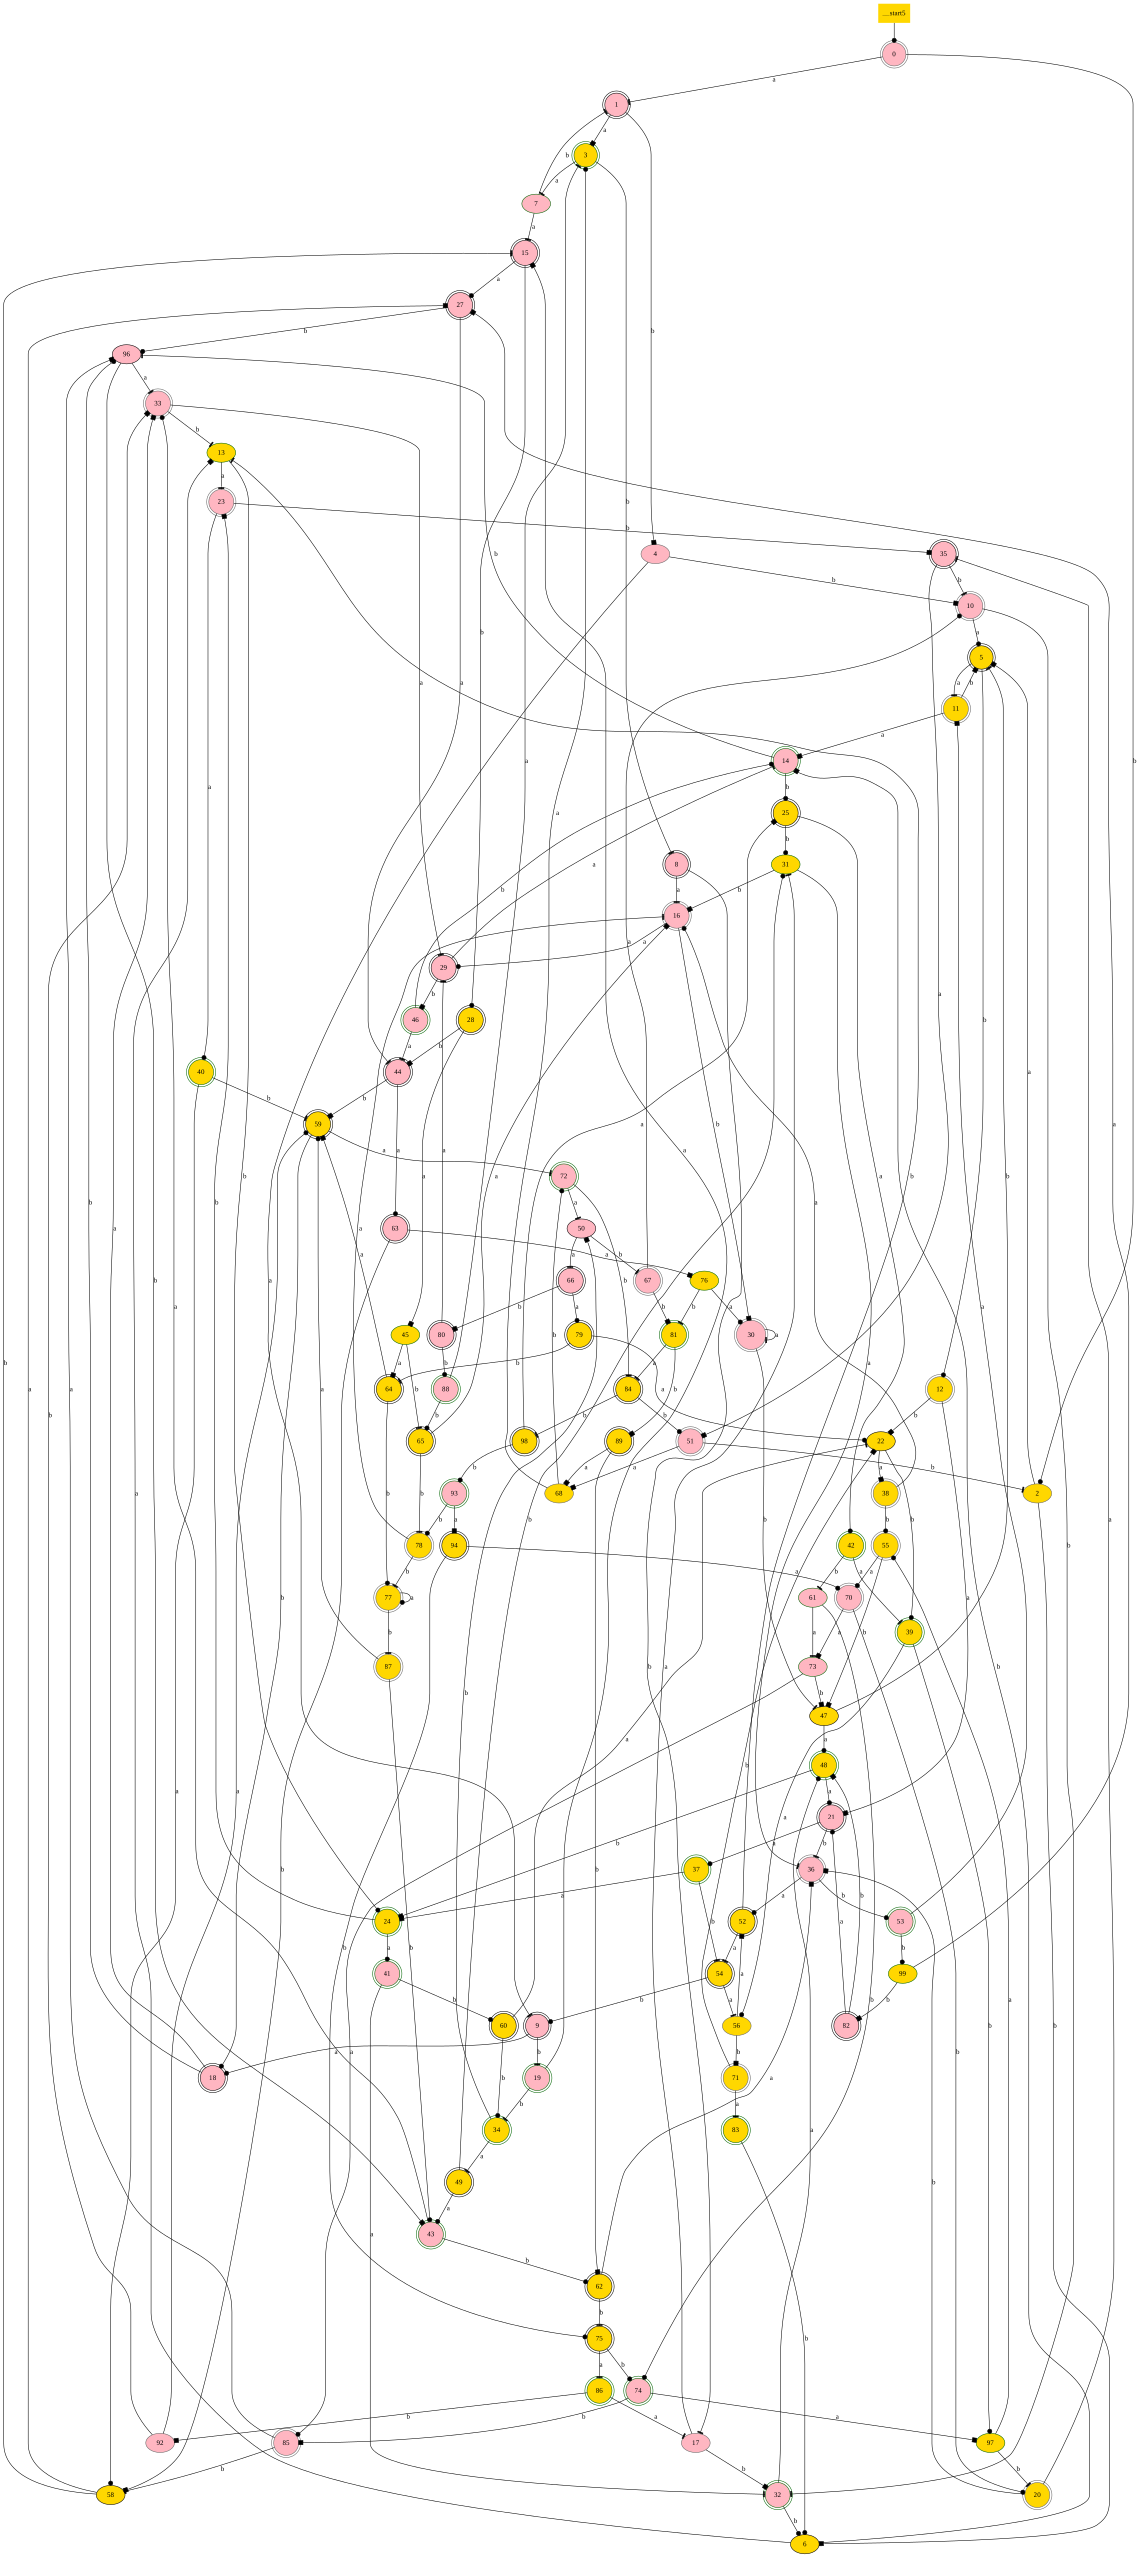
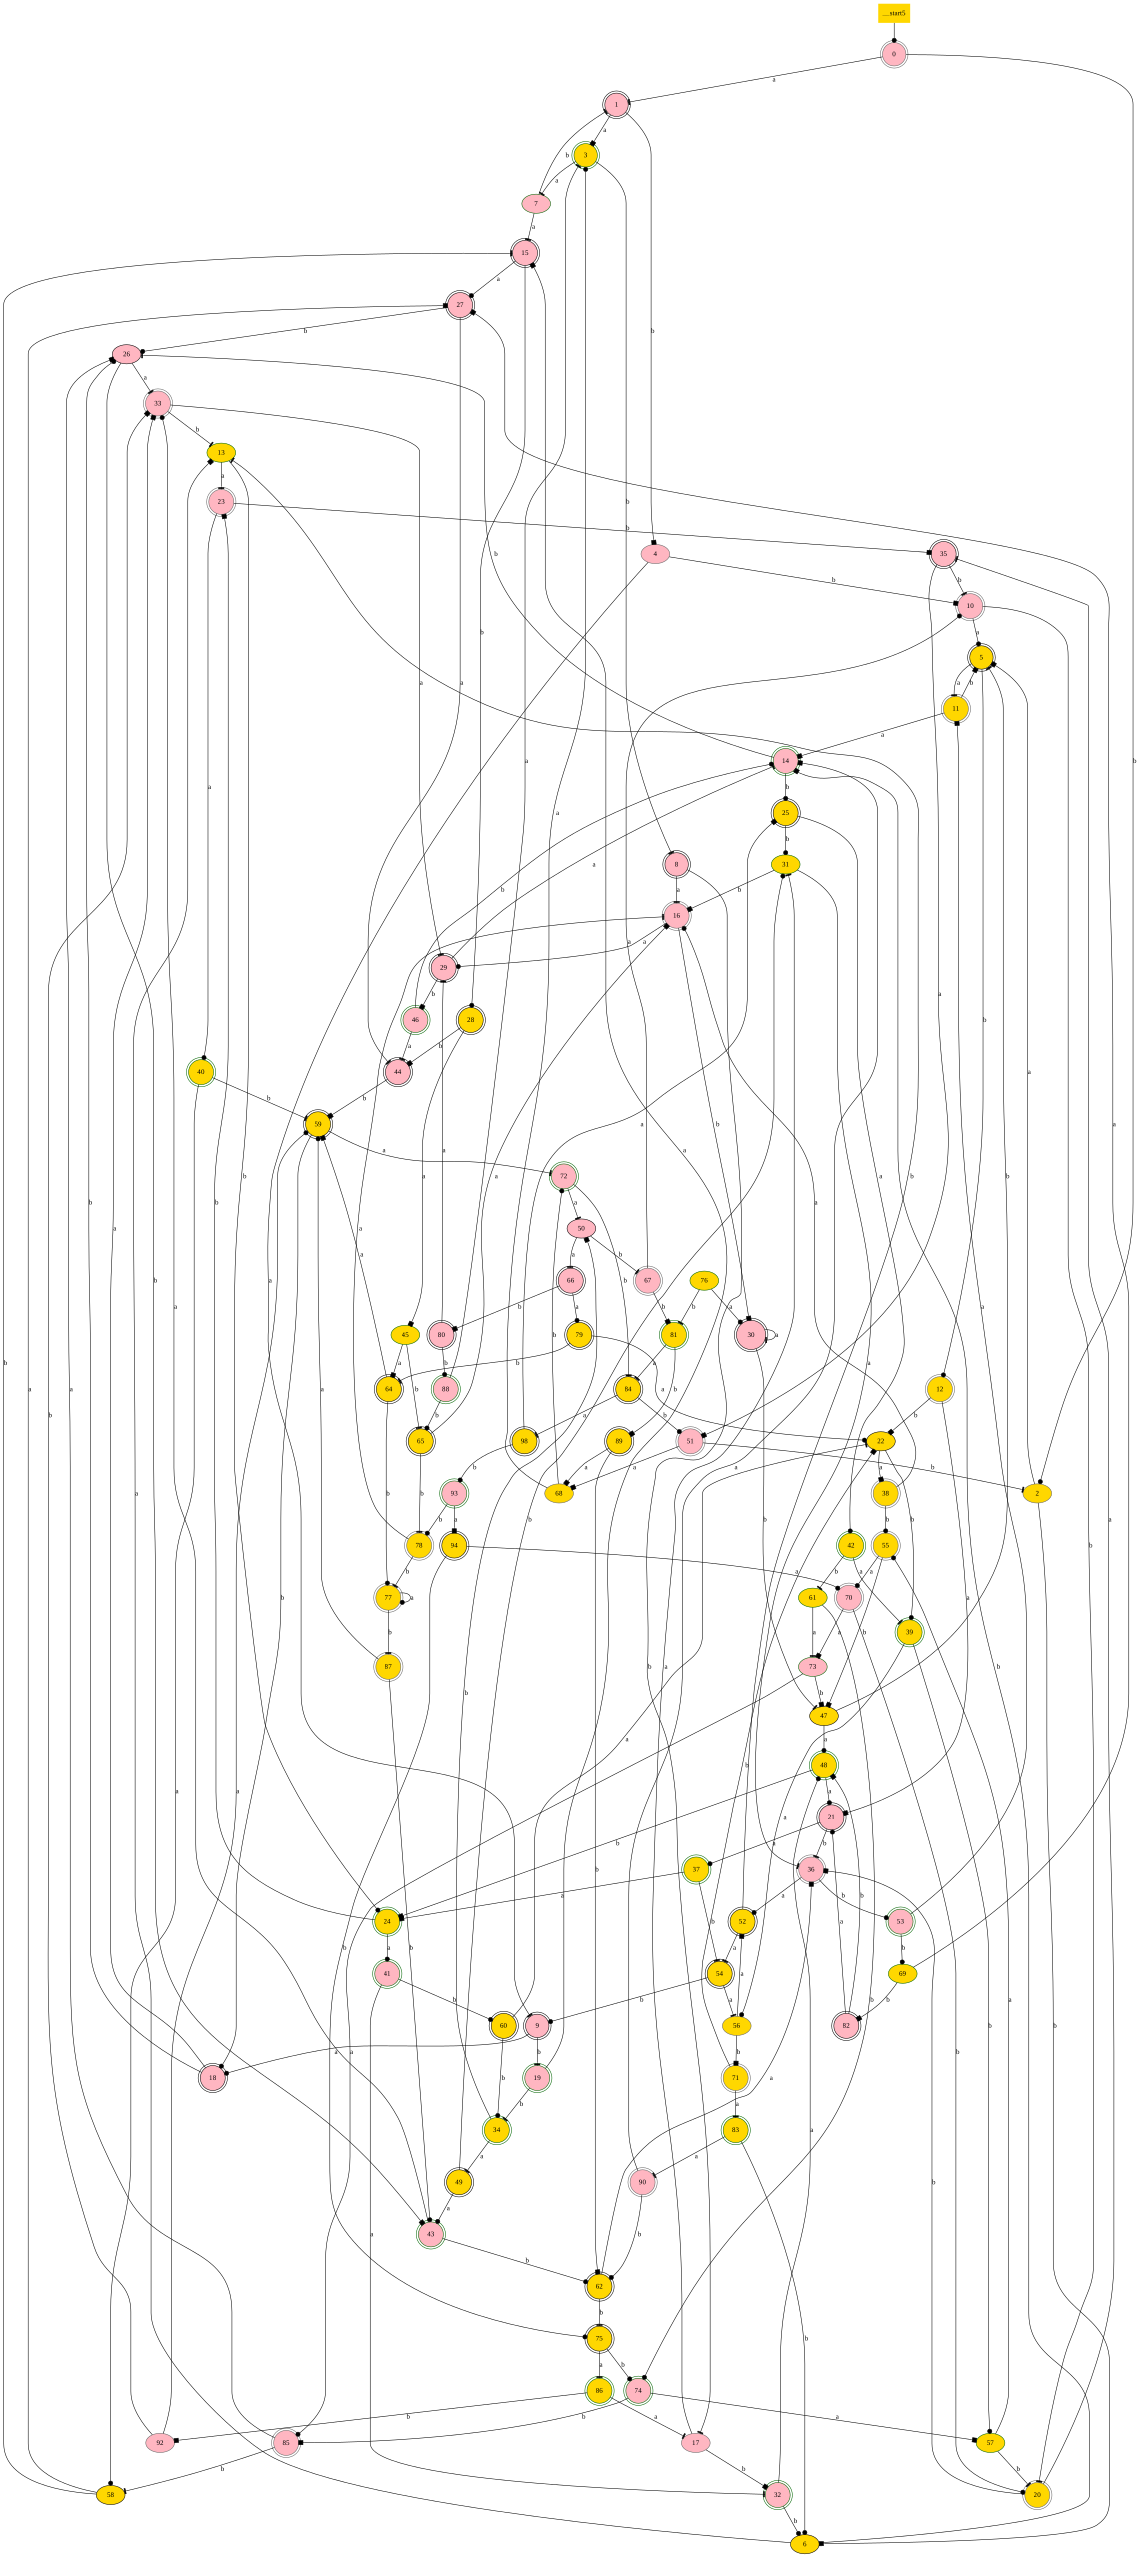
(127, 354) -> (127, 354)
(395, 1229) -> none
(751, 1335) -> (751, 1335)
(585, 1415) -> (585, 1415)
(813, 1598) -> (813, 1598)
(1067, 1629) -> (1089, 1516)
(903, 1974) -> (903, 1974)
none -> (643, 2182)
(990, 2443) -> (990, 2443)
